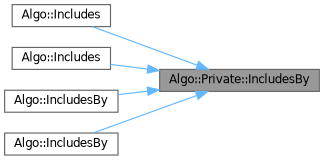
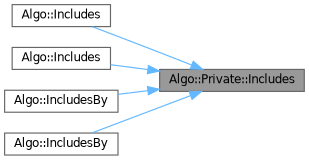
(239, 80) -> (232, 80)
